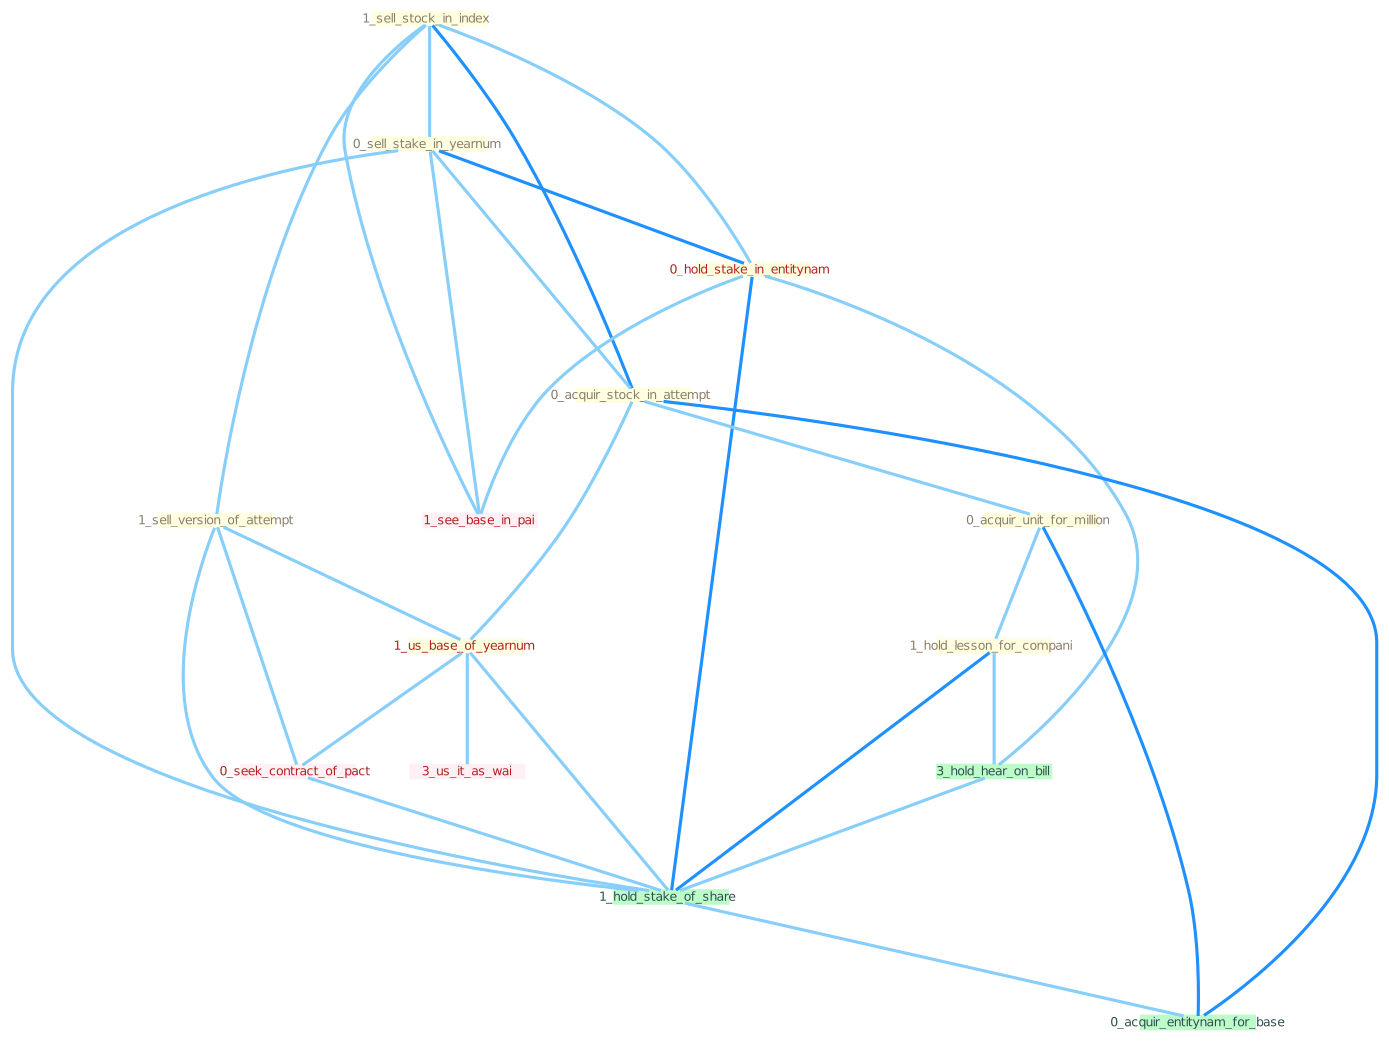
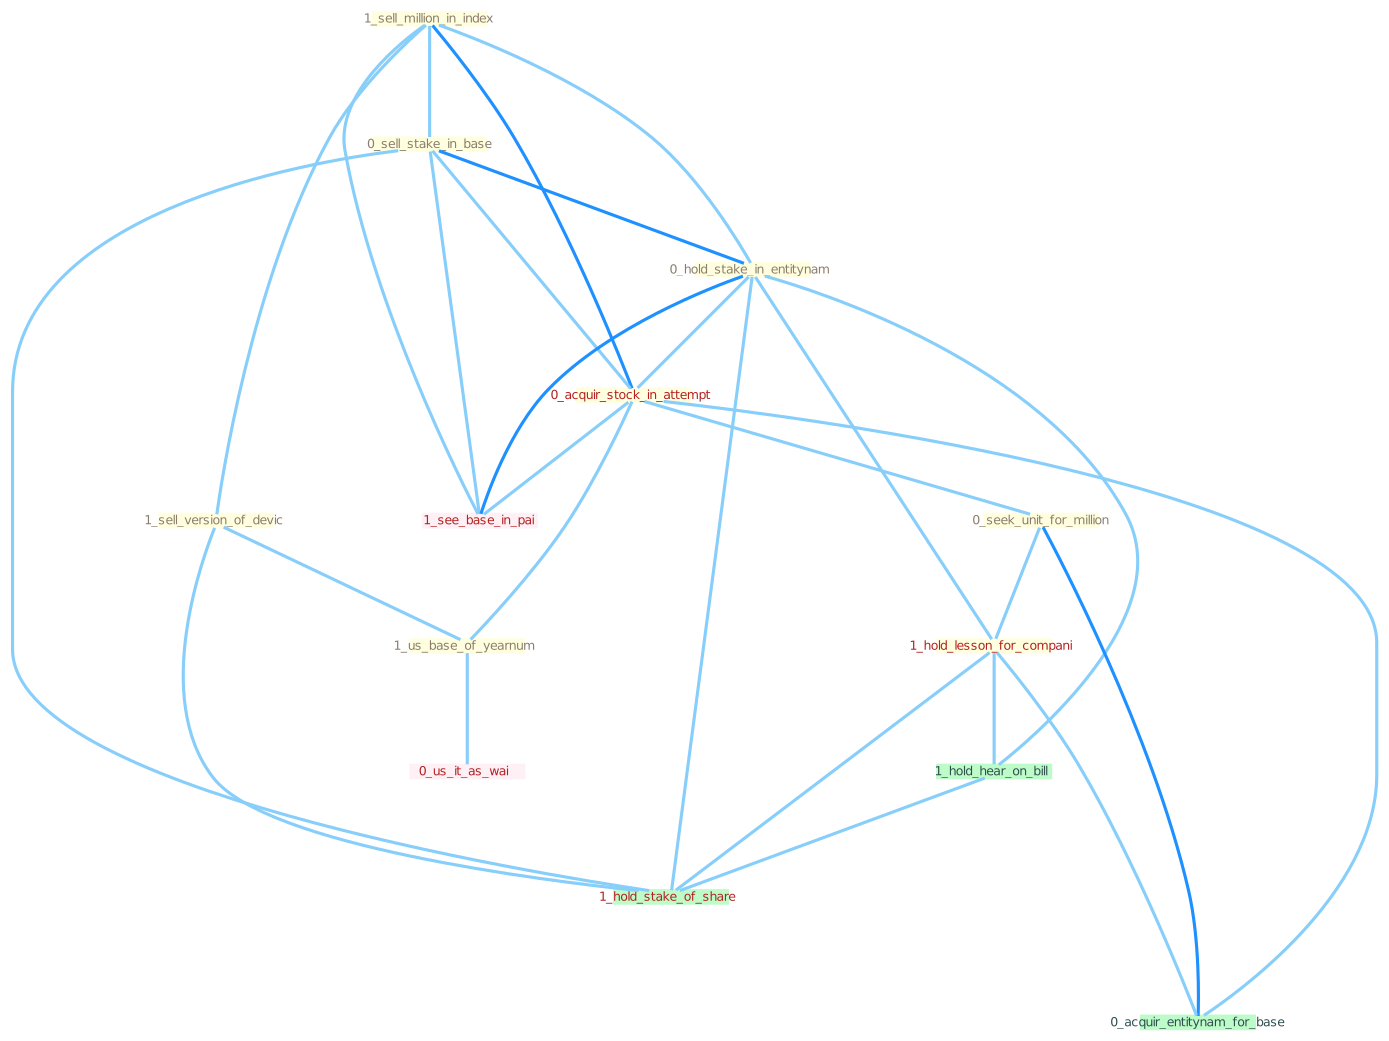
(430, 19) -> (430, 19)
(430, 144) -> (430, 144)
(753, 270) -> (753, 270)
none -> (693, 332)
(580, 362) -> (580, 362)
(633, 395) -> (633, 395)
none -> (556, 458)
none -> (903, 503)
(216, 521) -> (216, 521)
(1041, 521) -> (1041, 521)
(1257, 532) -> (1257, 532)
(712, 583) -> (712, 583)
(467, 646) -> (467, 646)
(994, 646) -> (994, 646)
(298, 771) -> none
(467, 771) -> (467, 771)
(569, 771) -> none
(833, 771) -> (833, 771)
(994, 771) -> (994, 771)
(671, 897) -> (671, 897)
(934, 960) -> (1112, 826)
